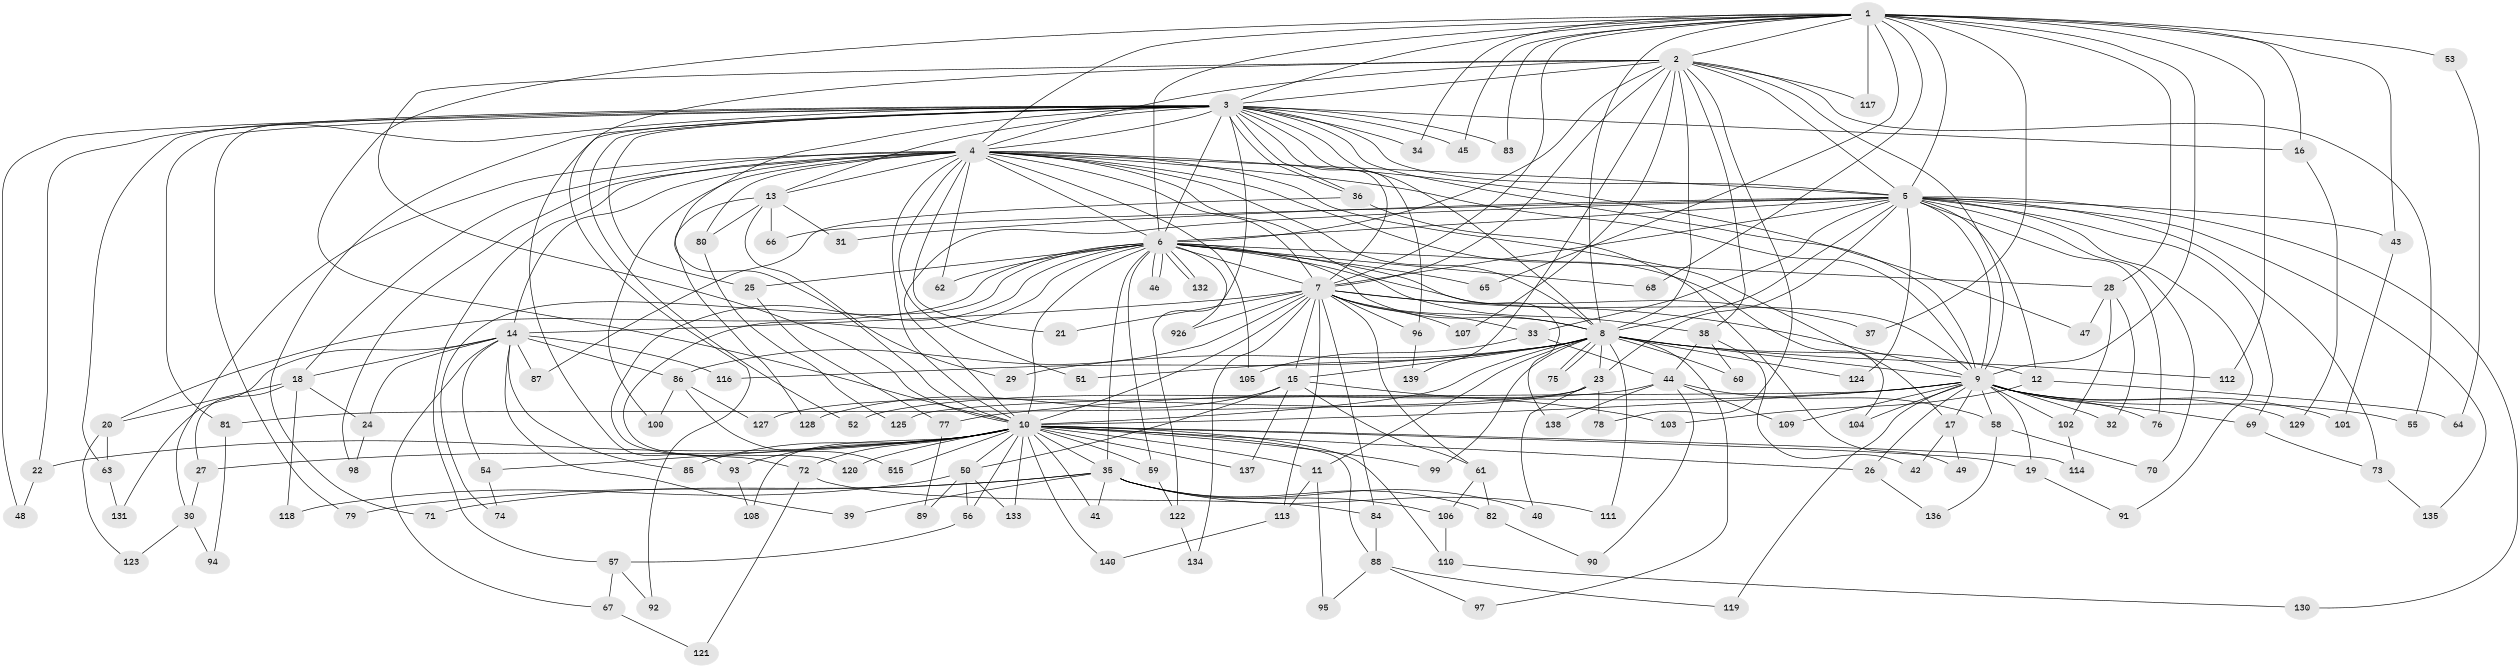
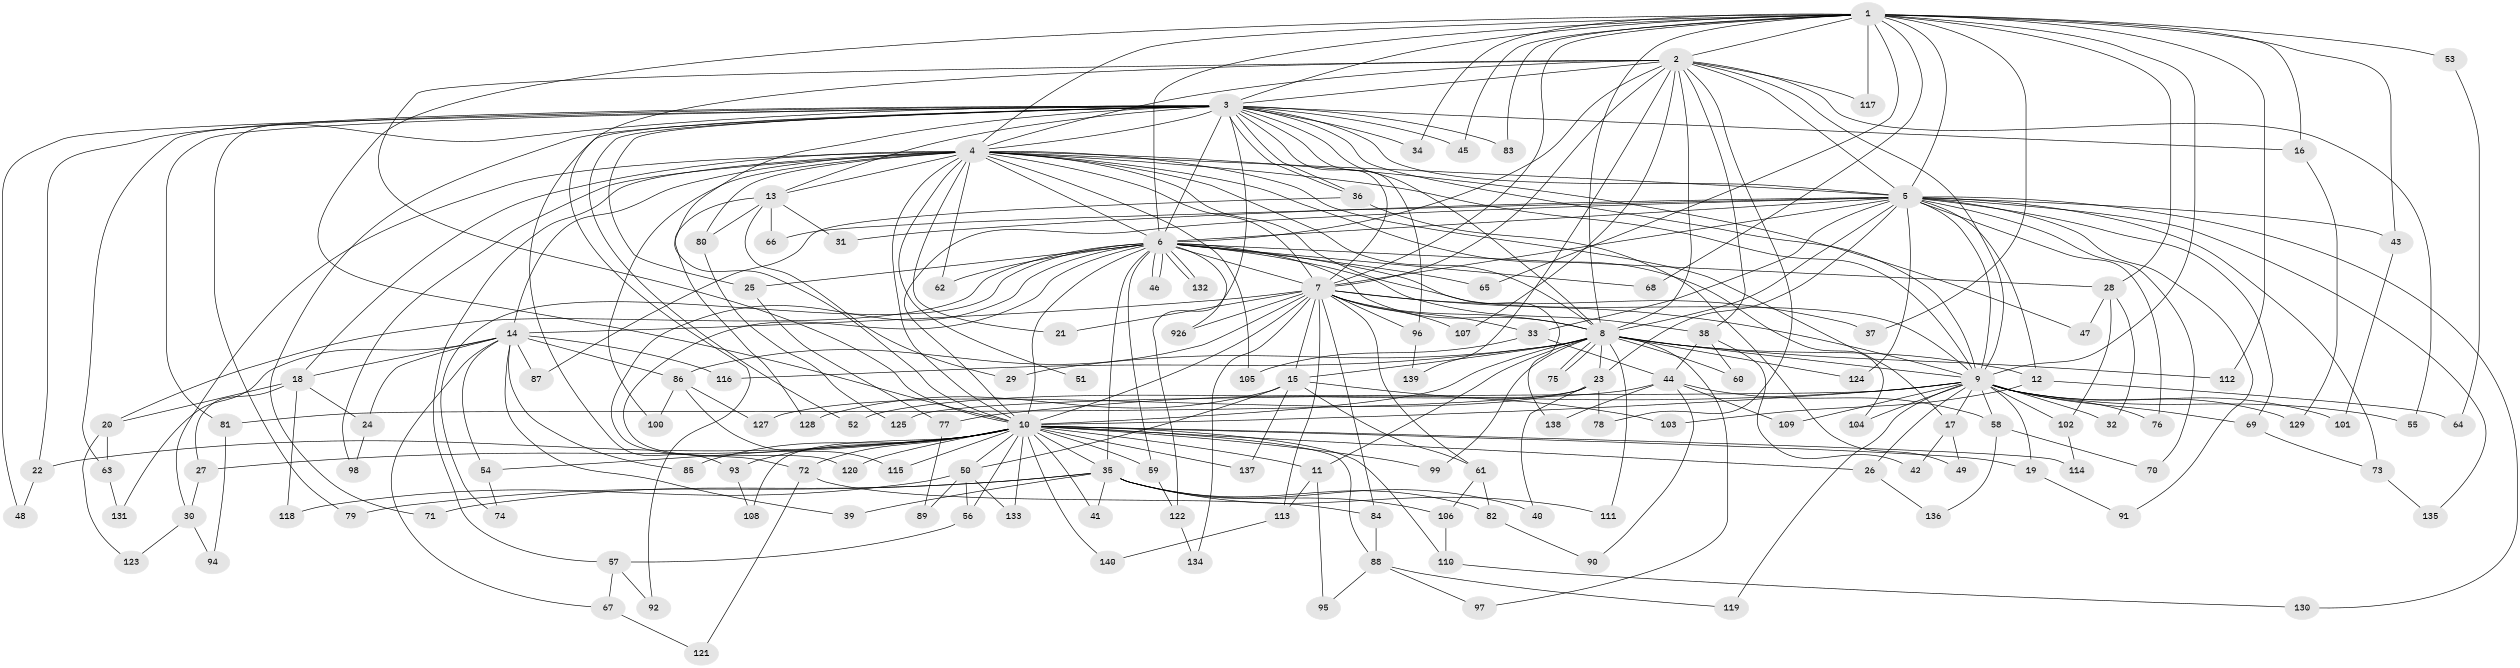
(1343, 362) -> none
(896, 471) -> (896, 471)
